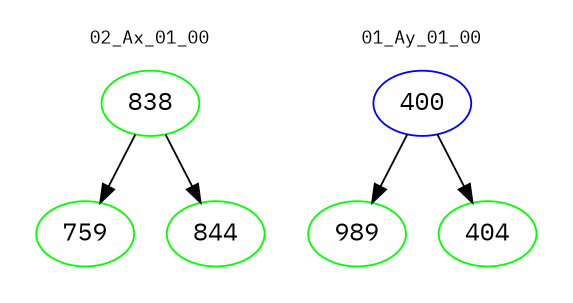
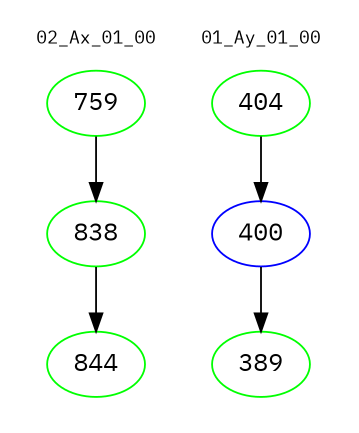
(122, 160) -> (96, 160)
(451, 160) -> (261, 160)
(357, 234) -> (261, 364)
